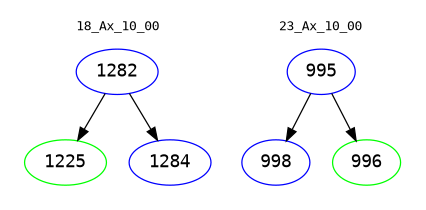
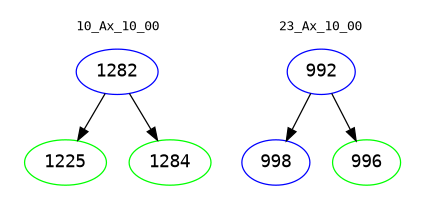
(118, 27) -> (118, 27)
(321, 72) -> (321, 72)
(170, 163) -> (170, 163)
